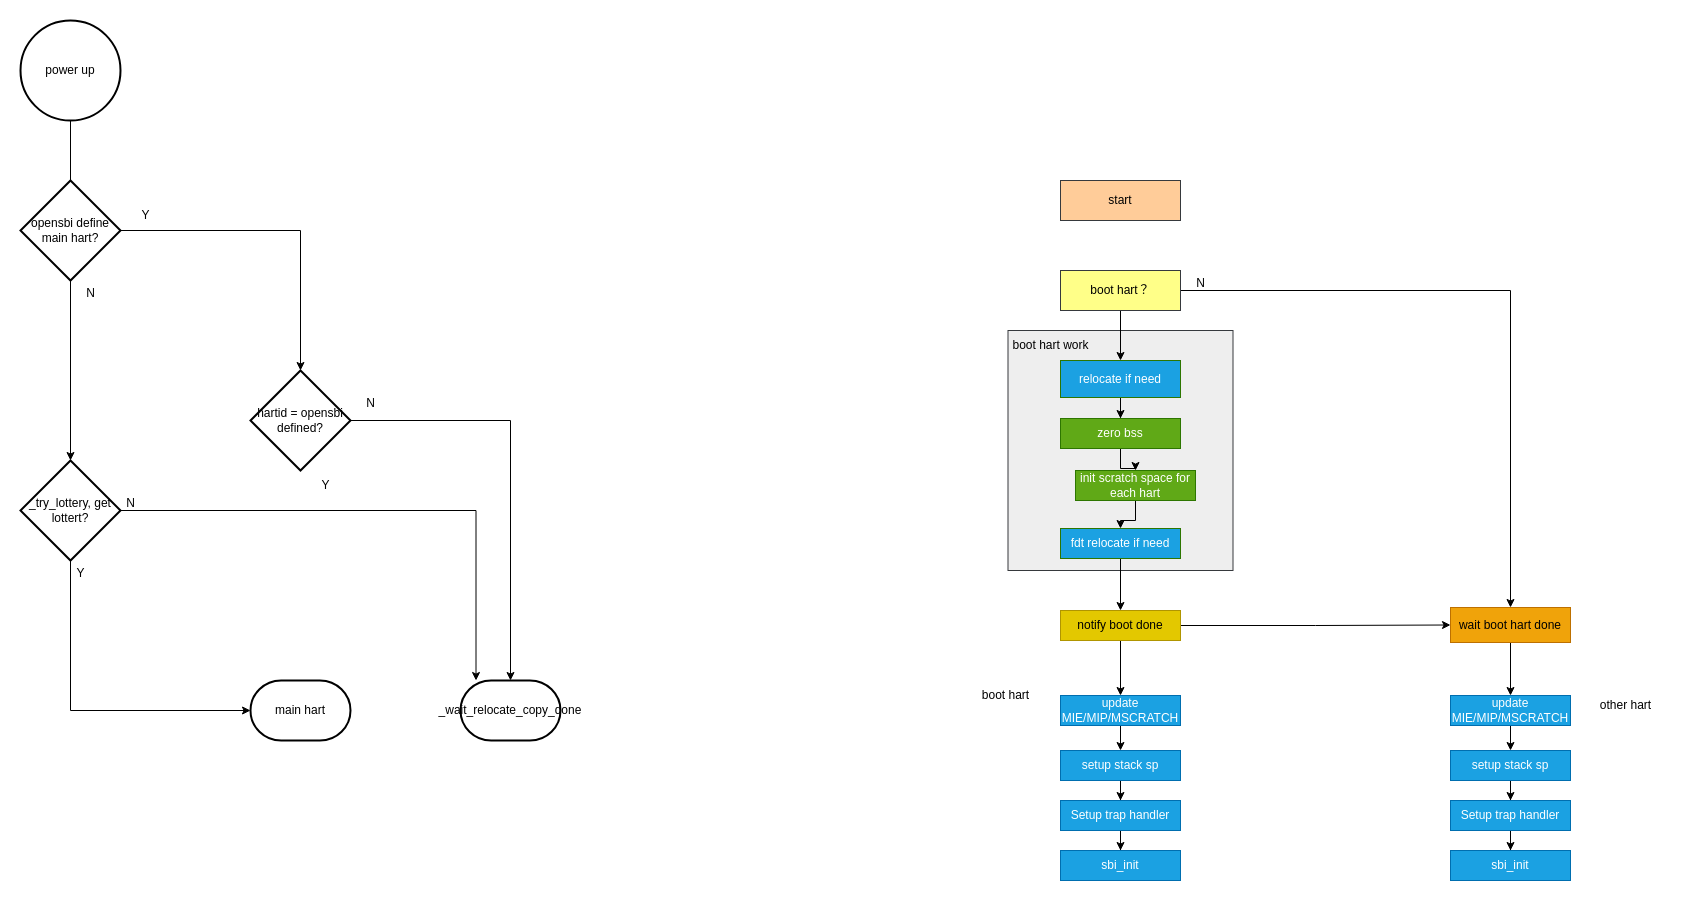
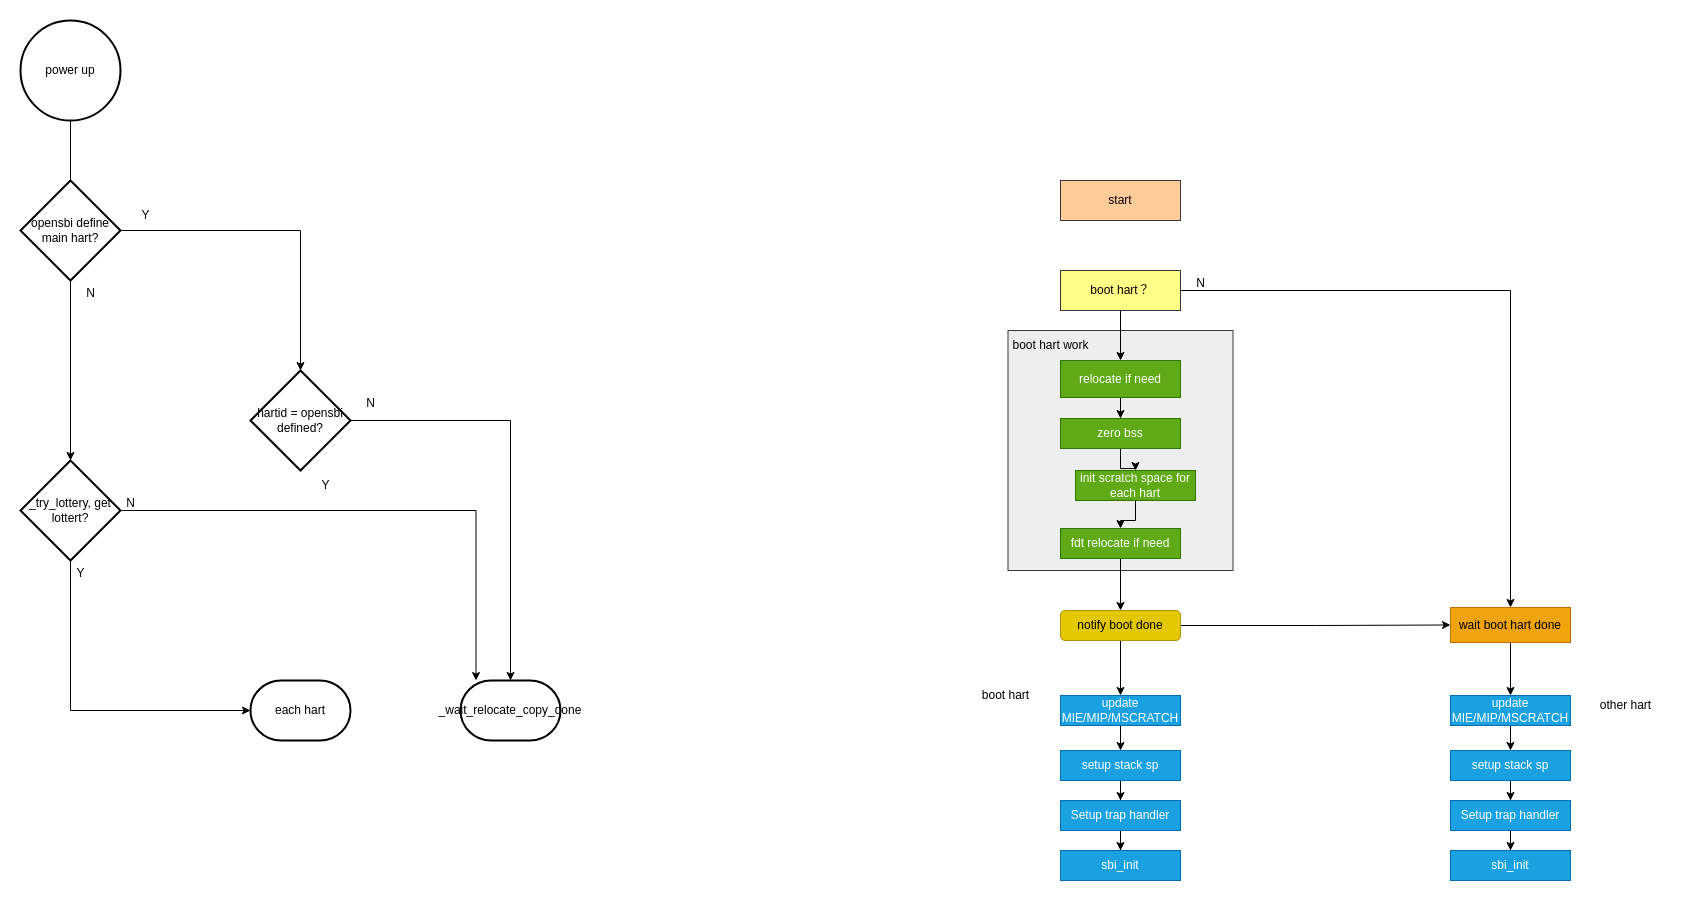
(1121, 379) -> (1121, 379)
(1121, 544) -> (1121, 544)
(1121, 626) -> (1121, 626)
(301, 711) -> (301, 711)
